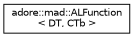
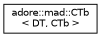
(67, 19) -> (50, 19)
